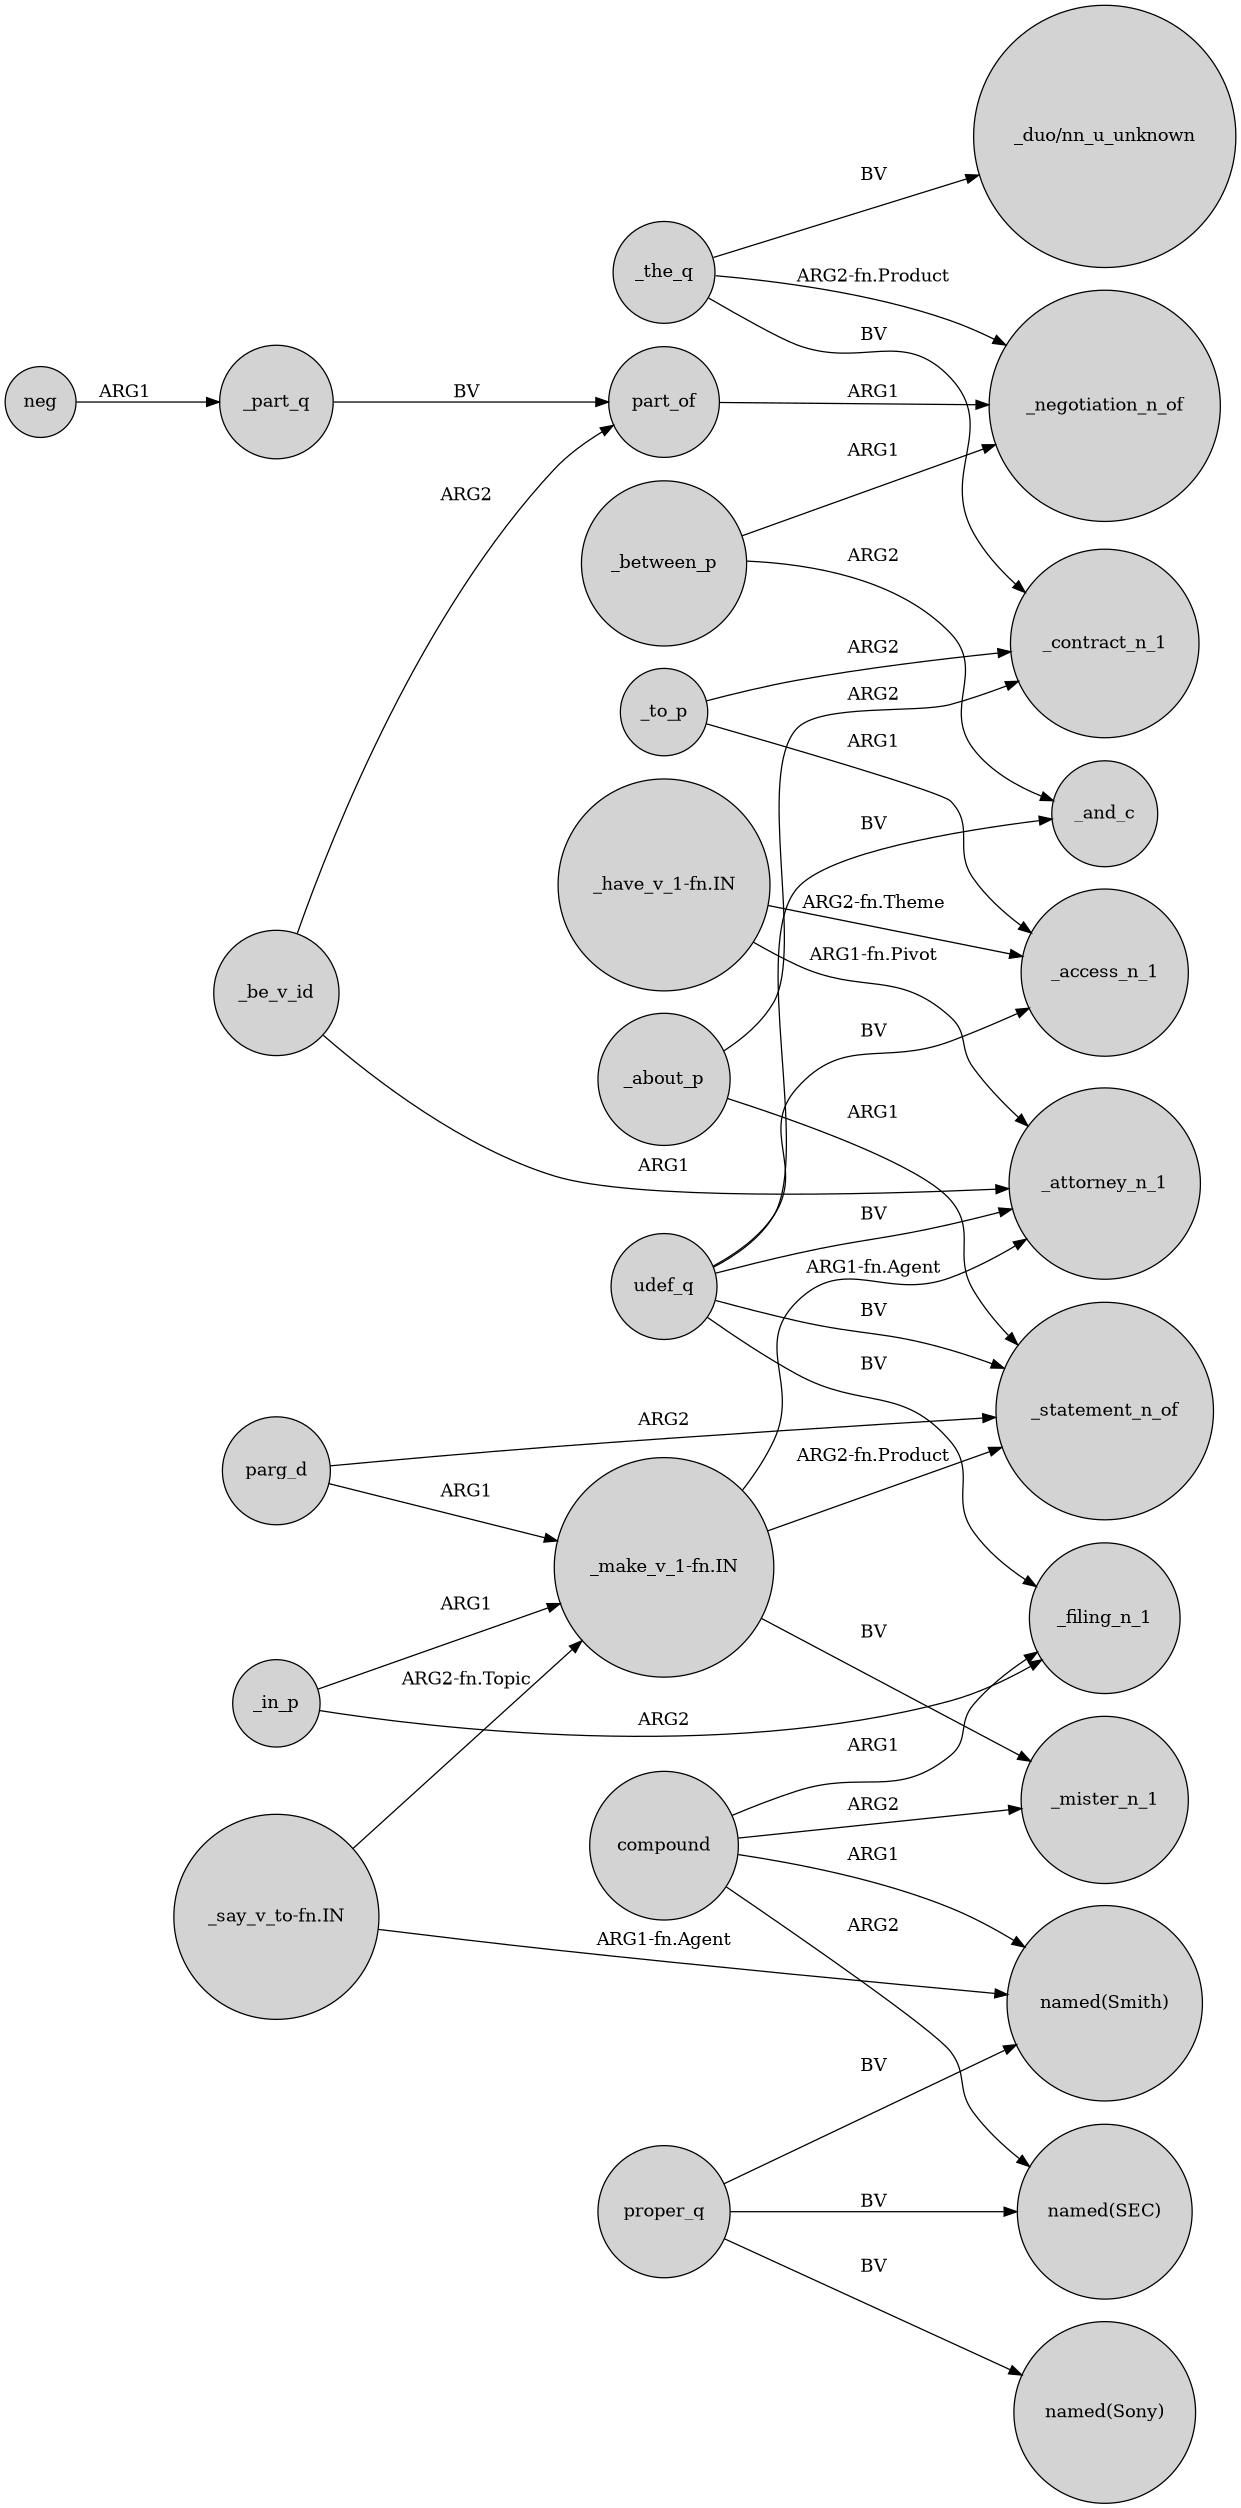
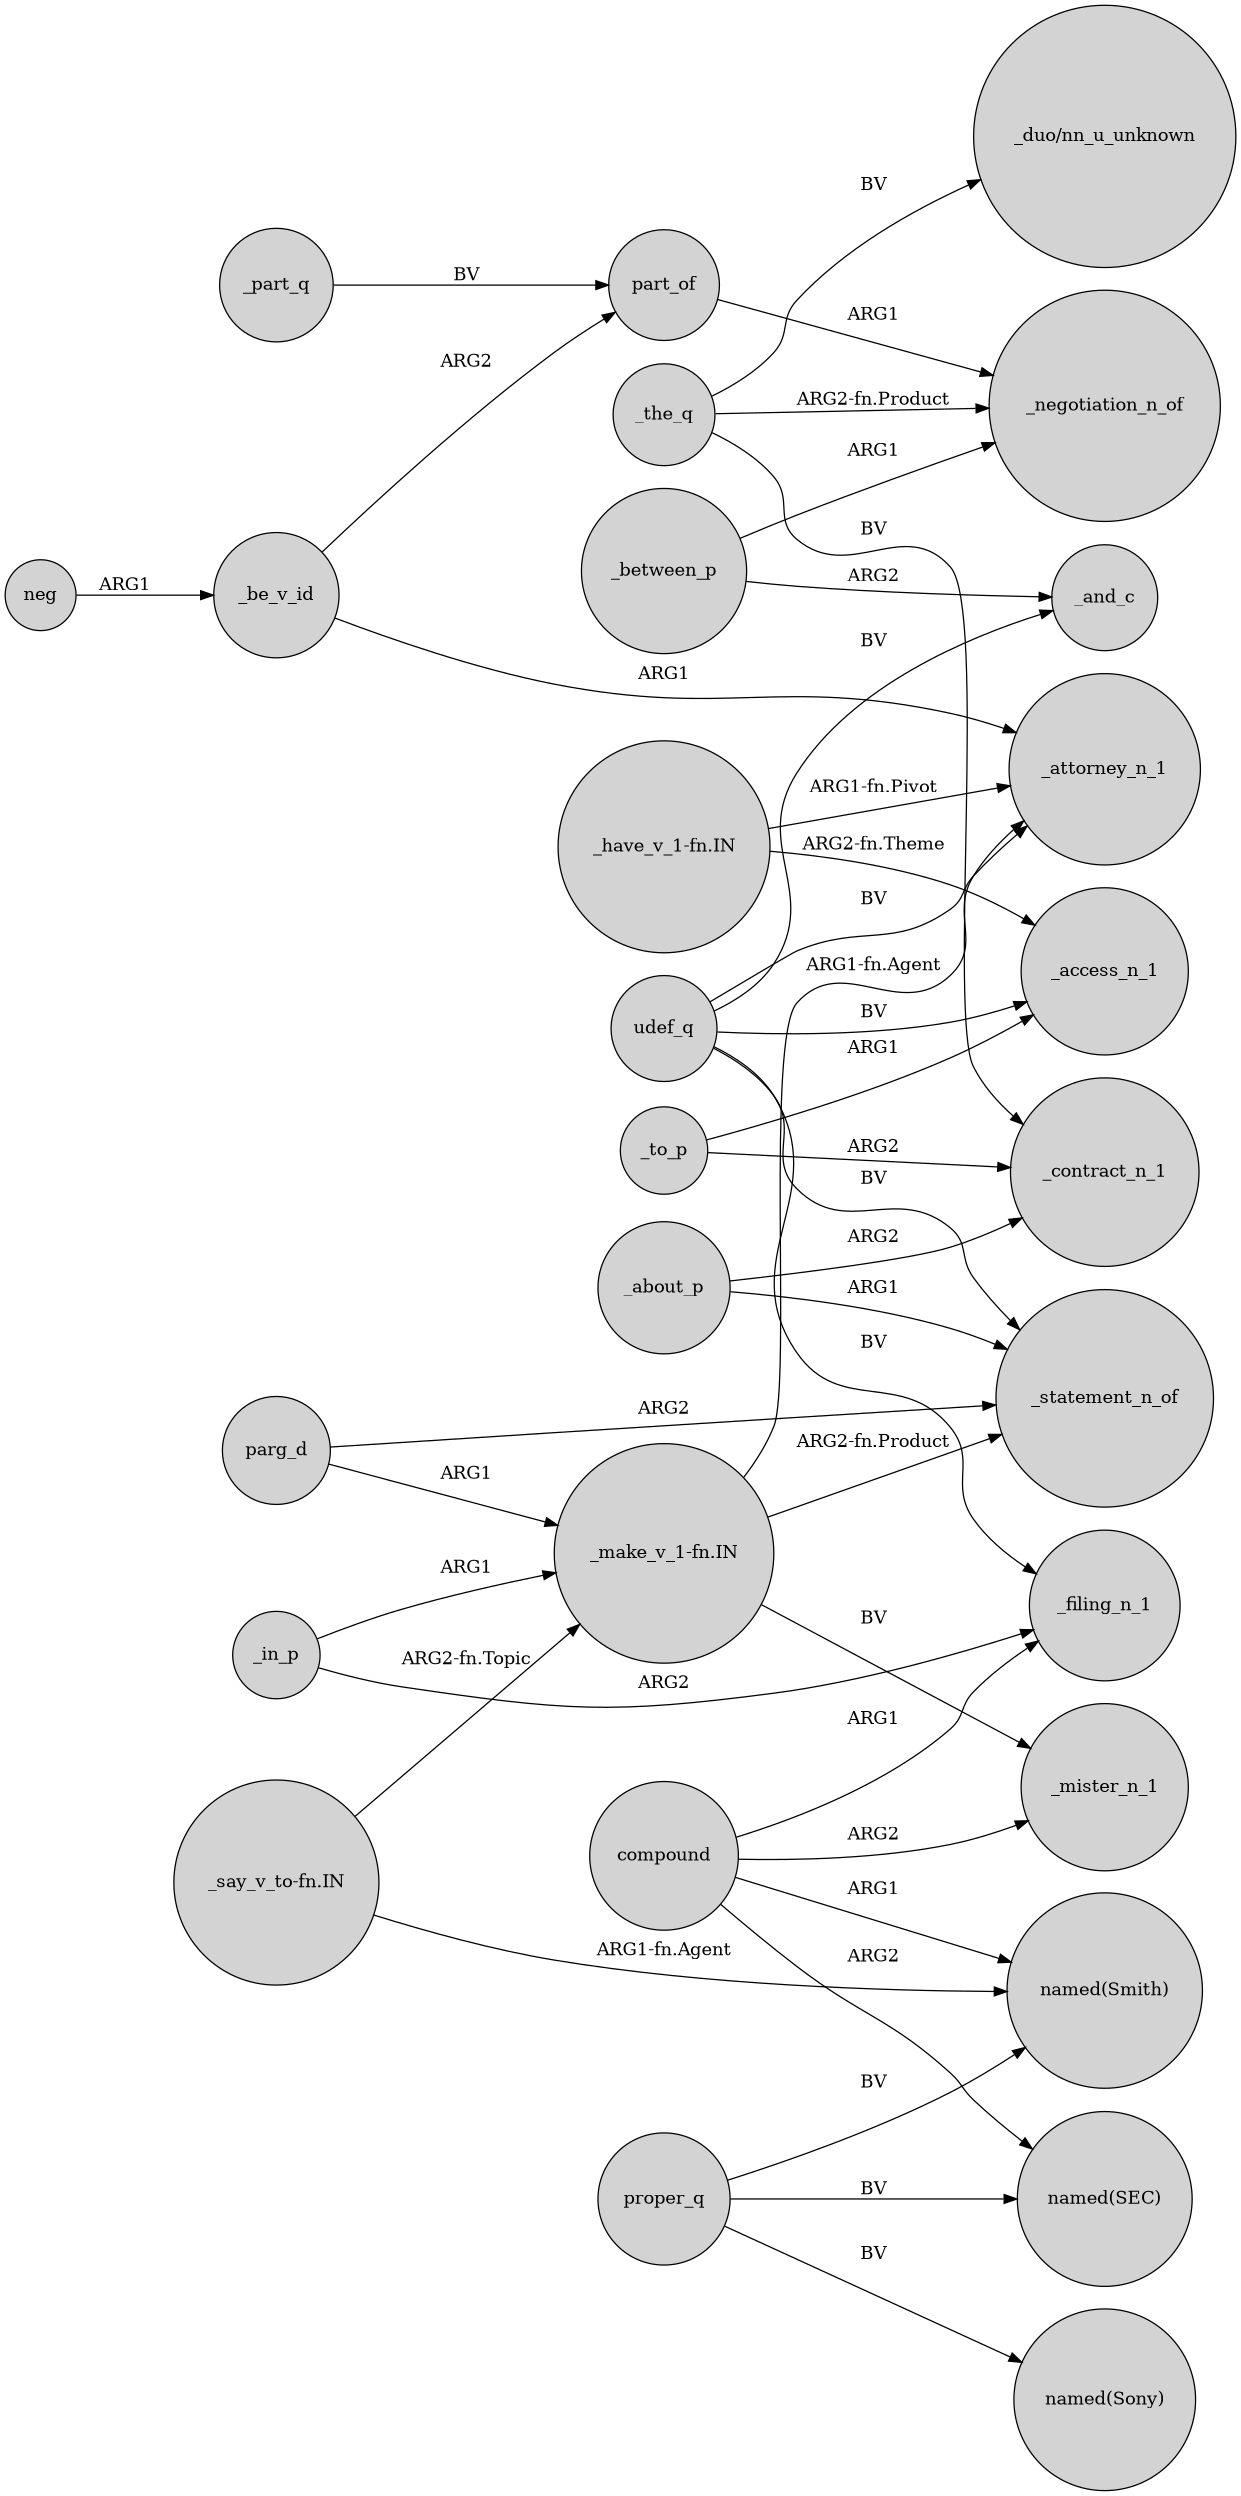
(141, 402) -> (138, 595)
